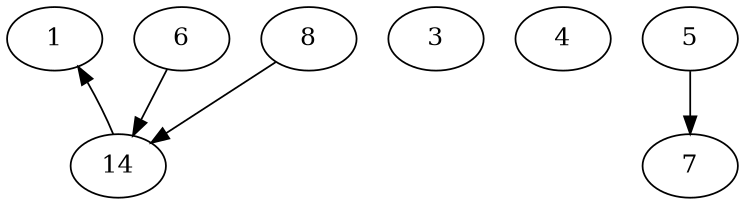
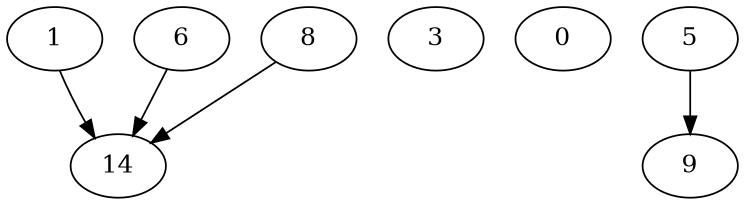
(563, 39) -> (563, 39)
(101, 108) -> (72, 97)
(690, 166) -> (690, 166)
